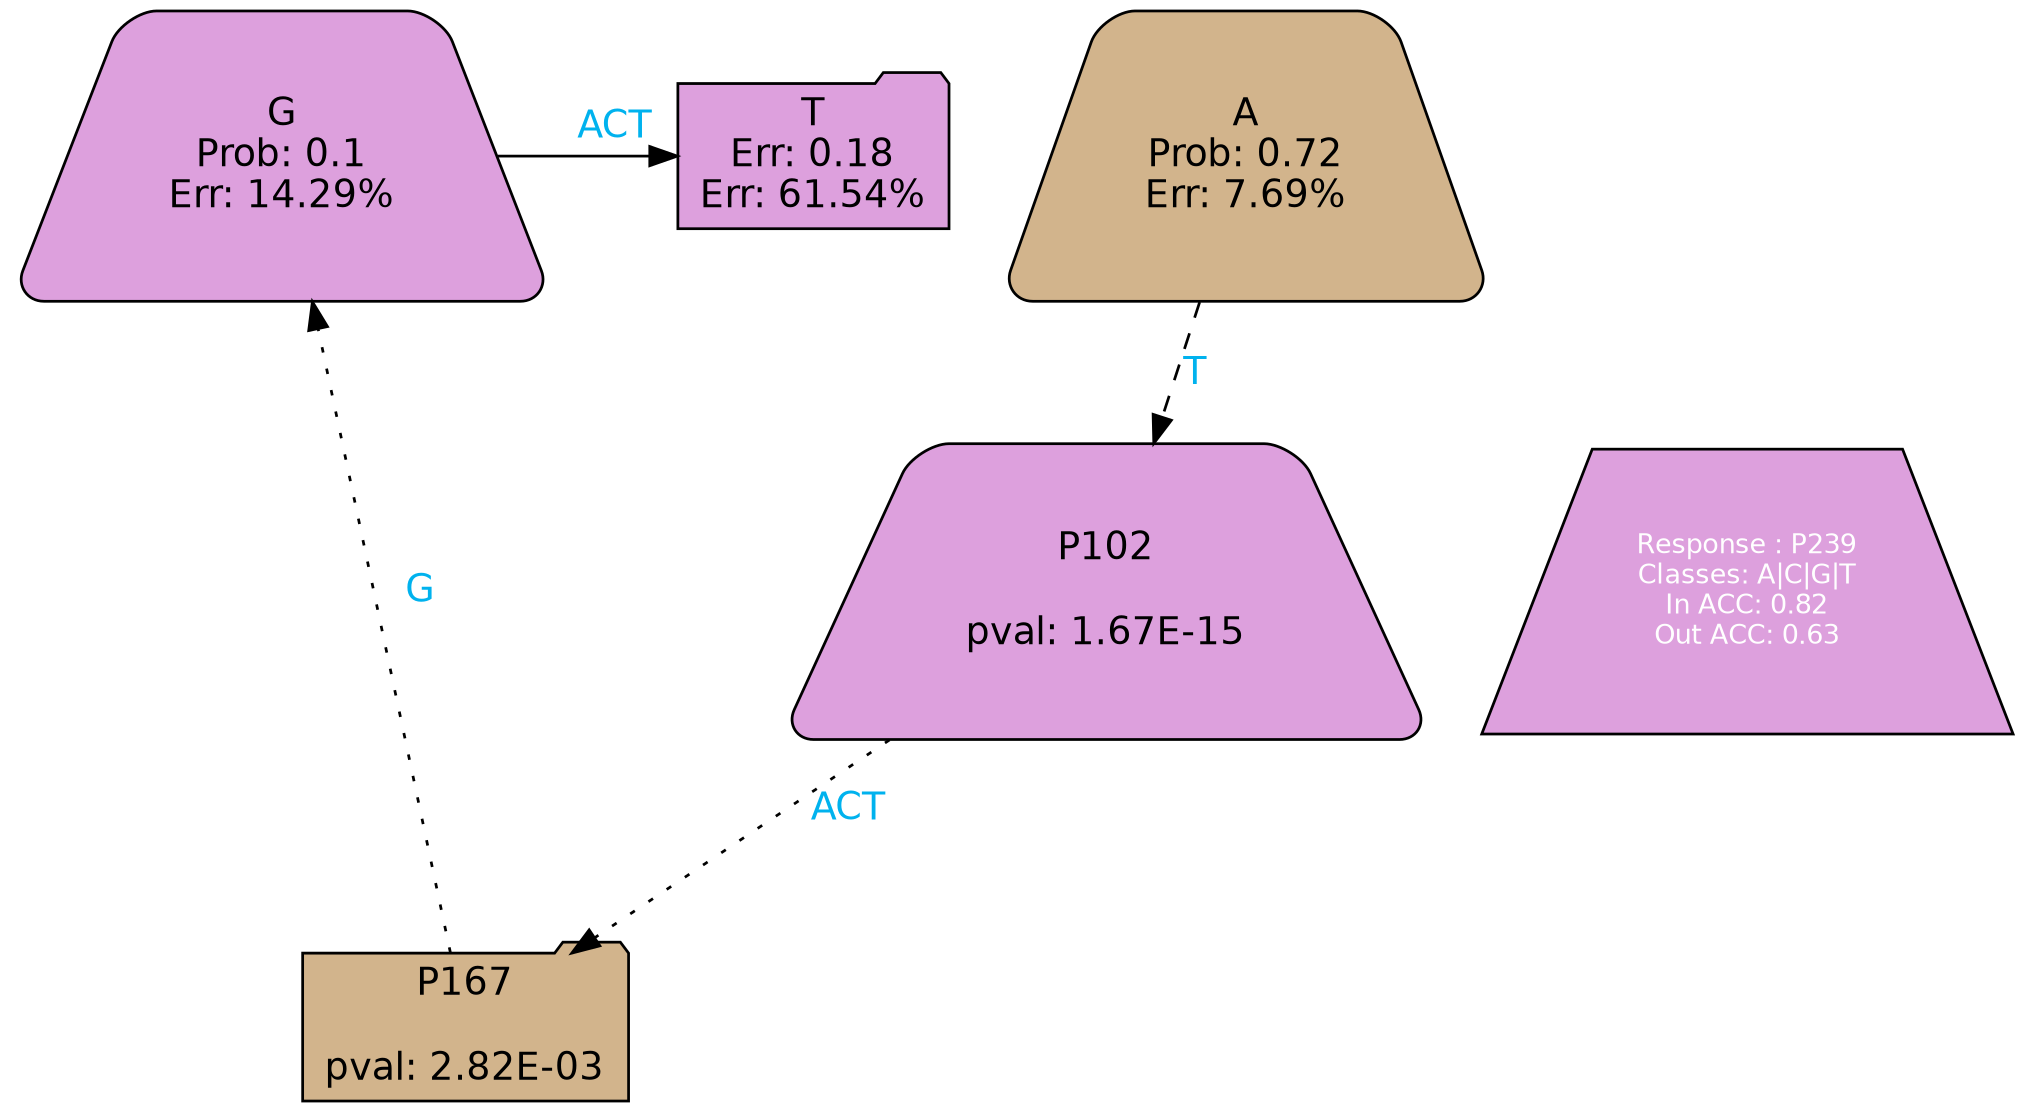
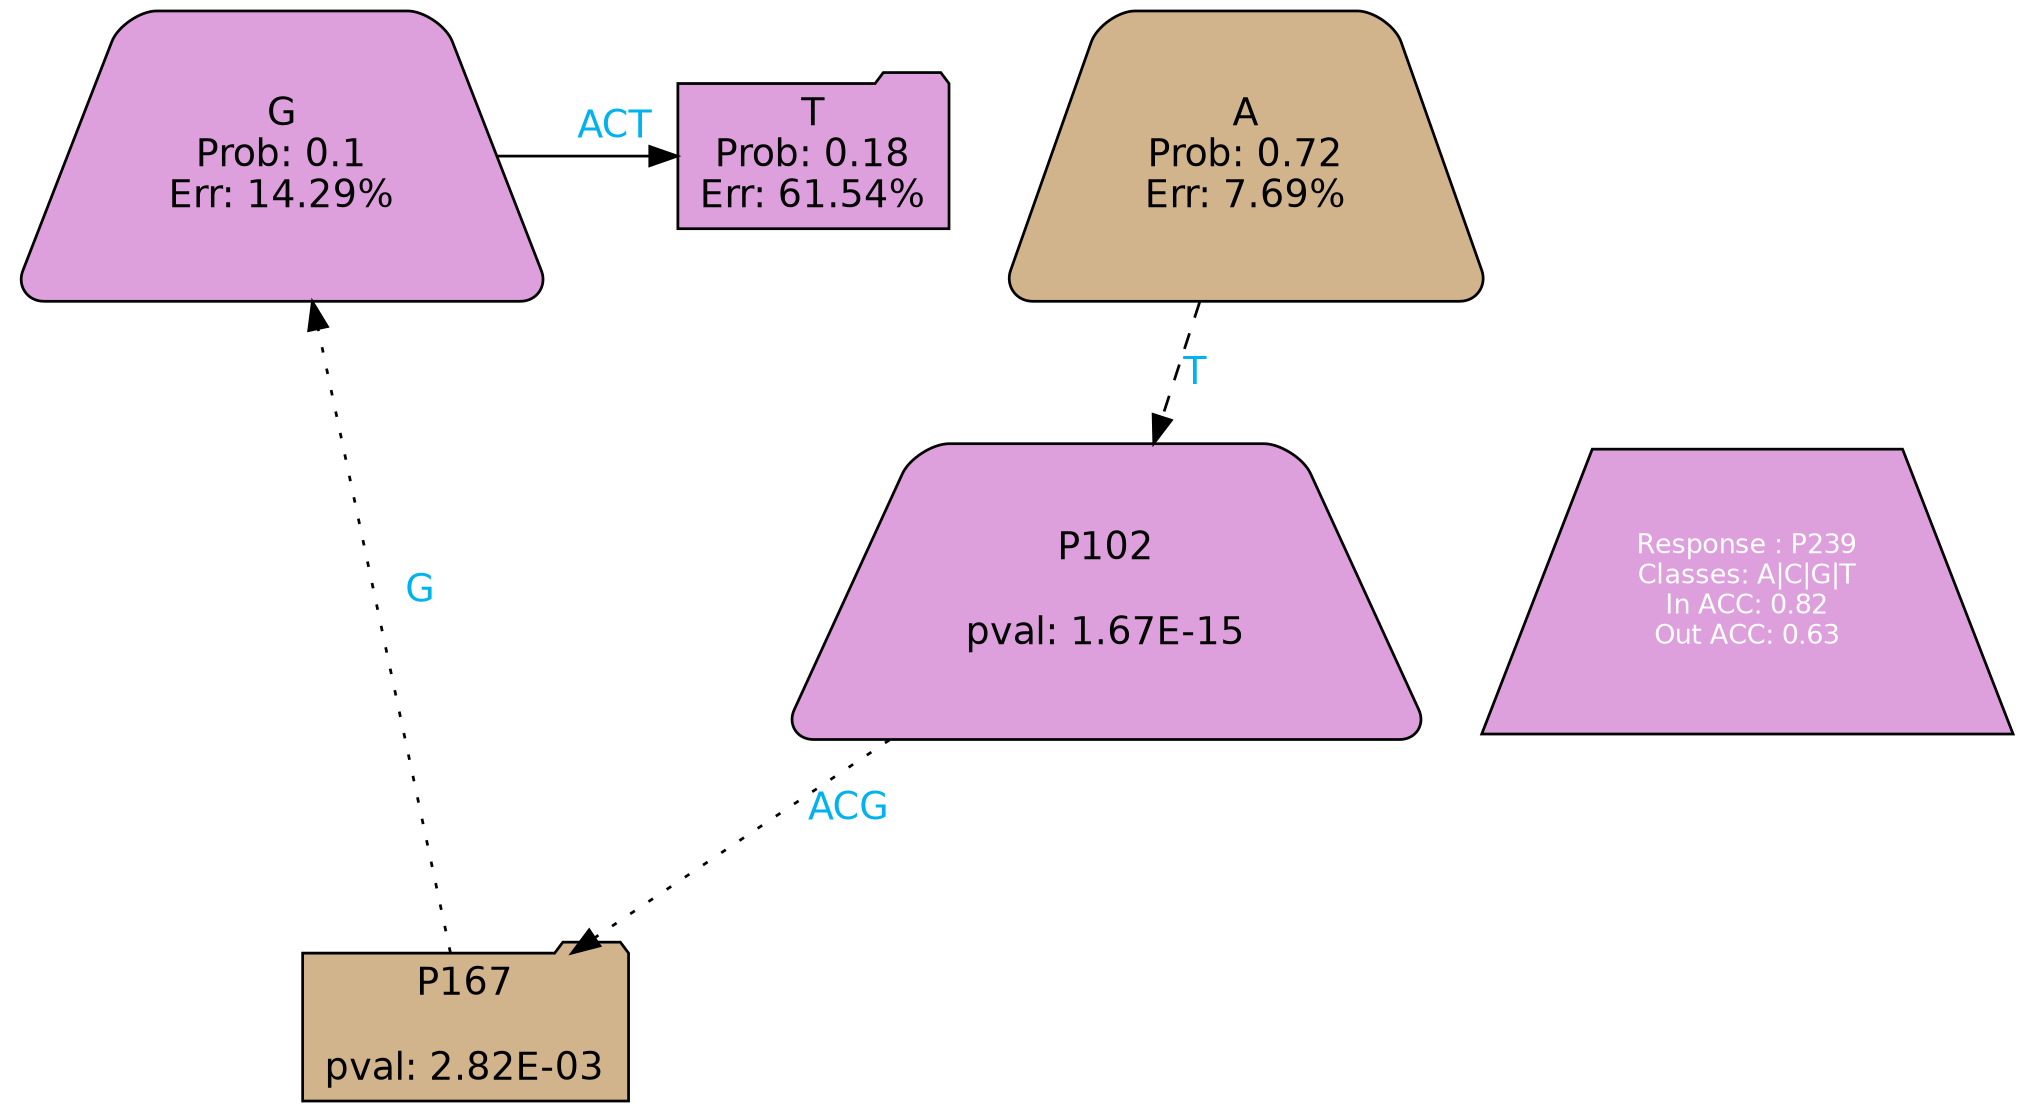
(813, 156) -> (813, 156)
(849, 809) -> (849, 809)
